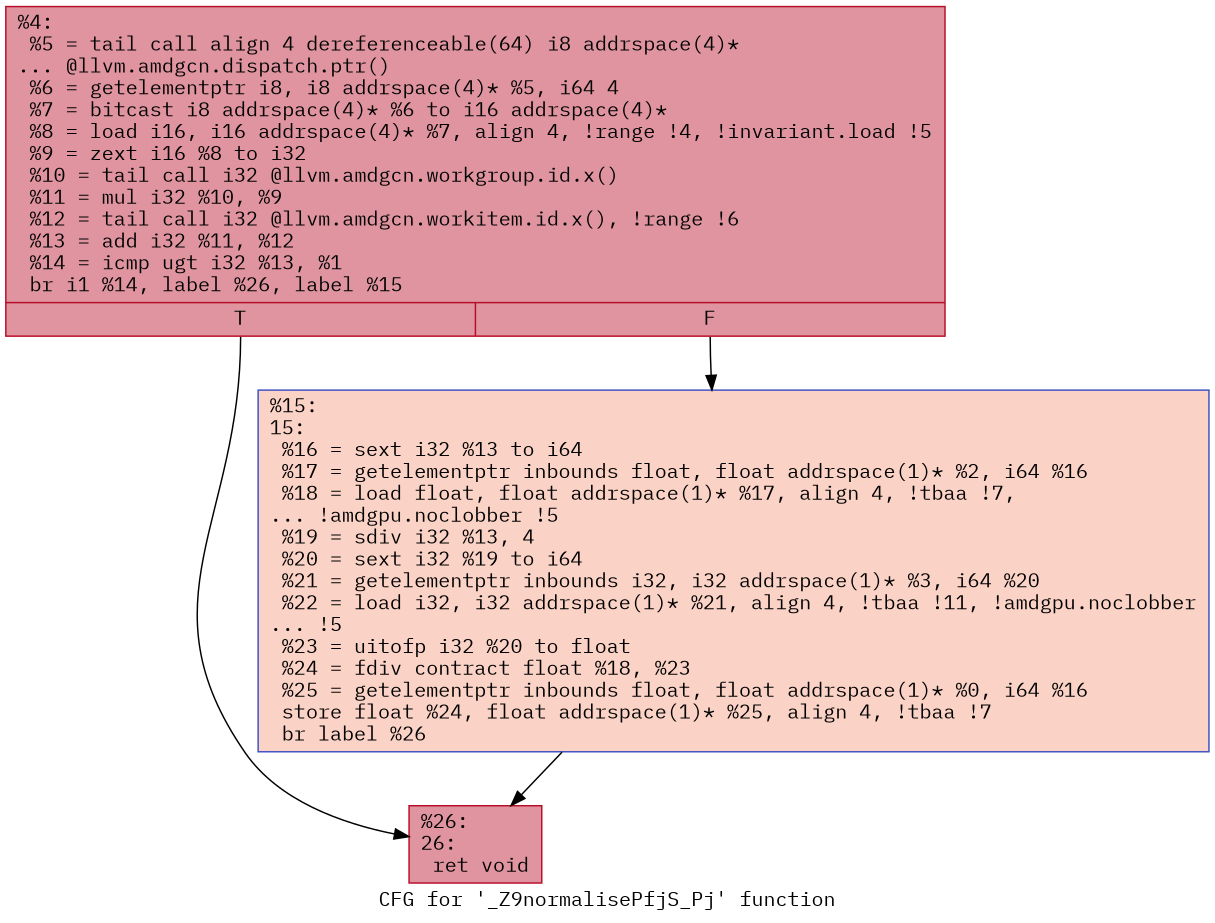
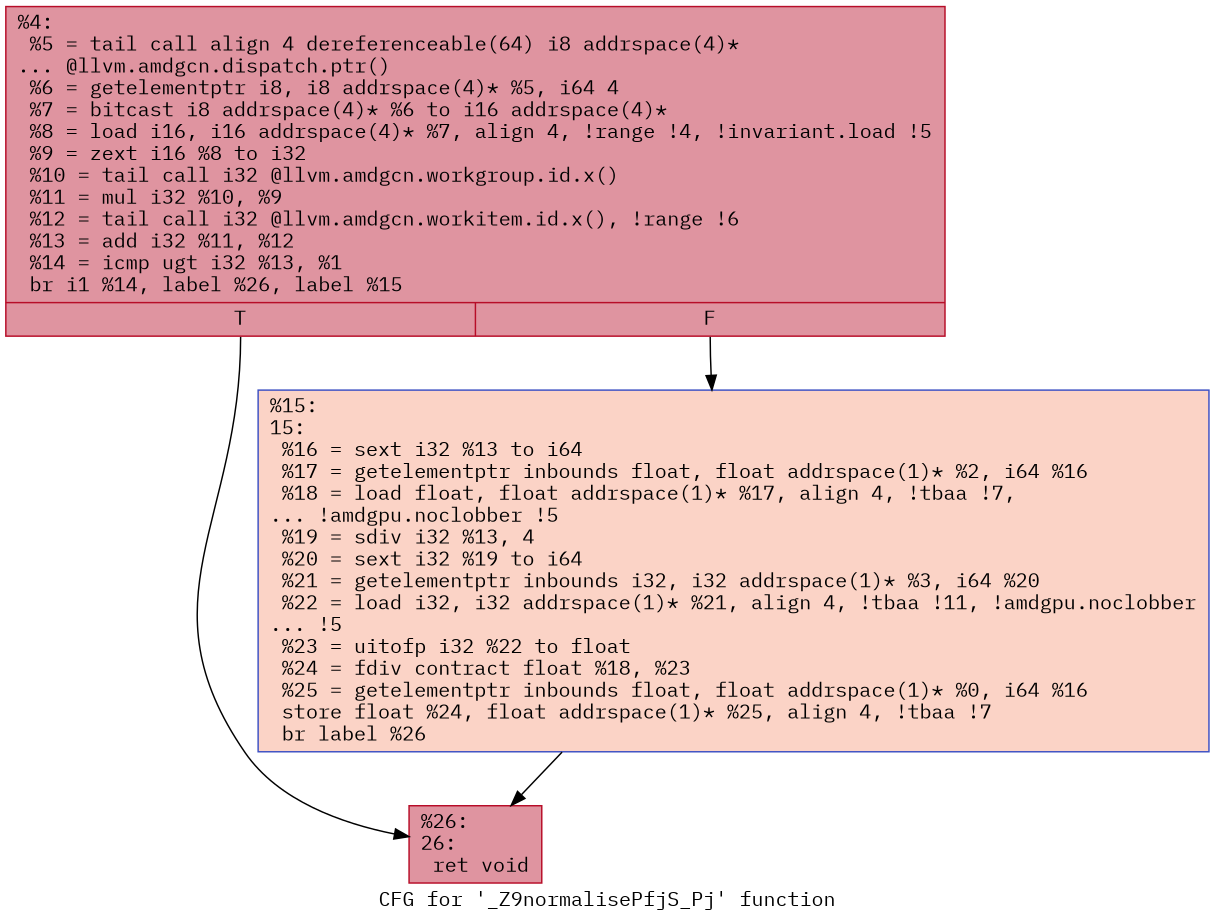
(451, 647) -> (451, 647)
